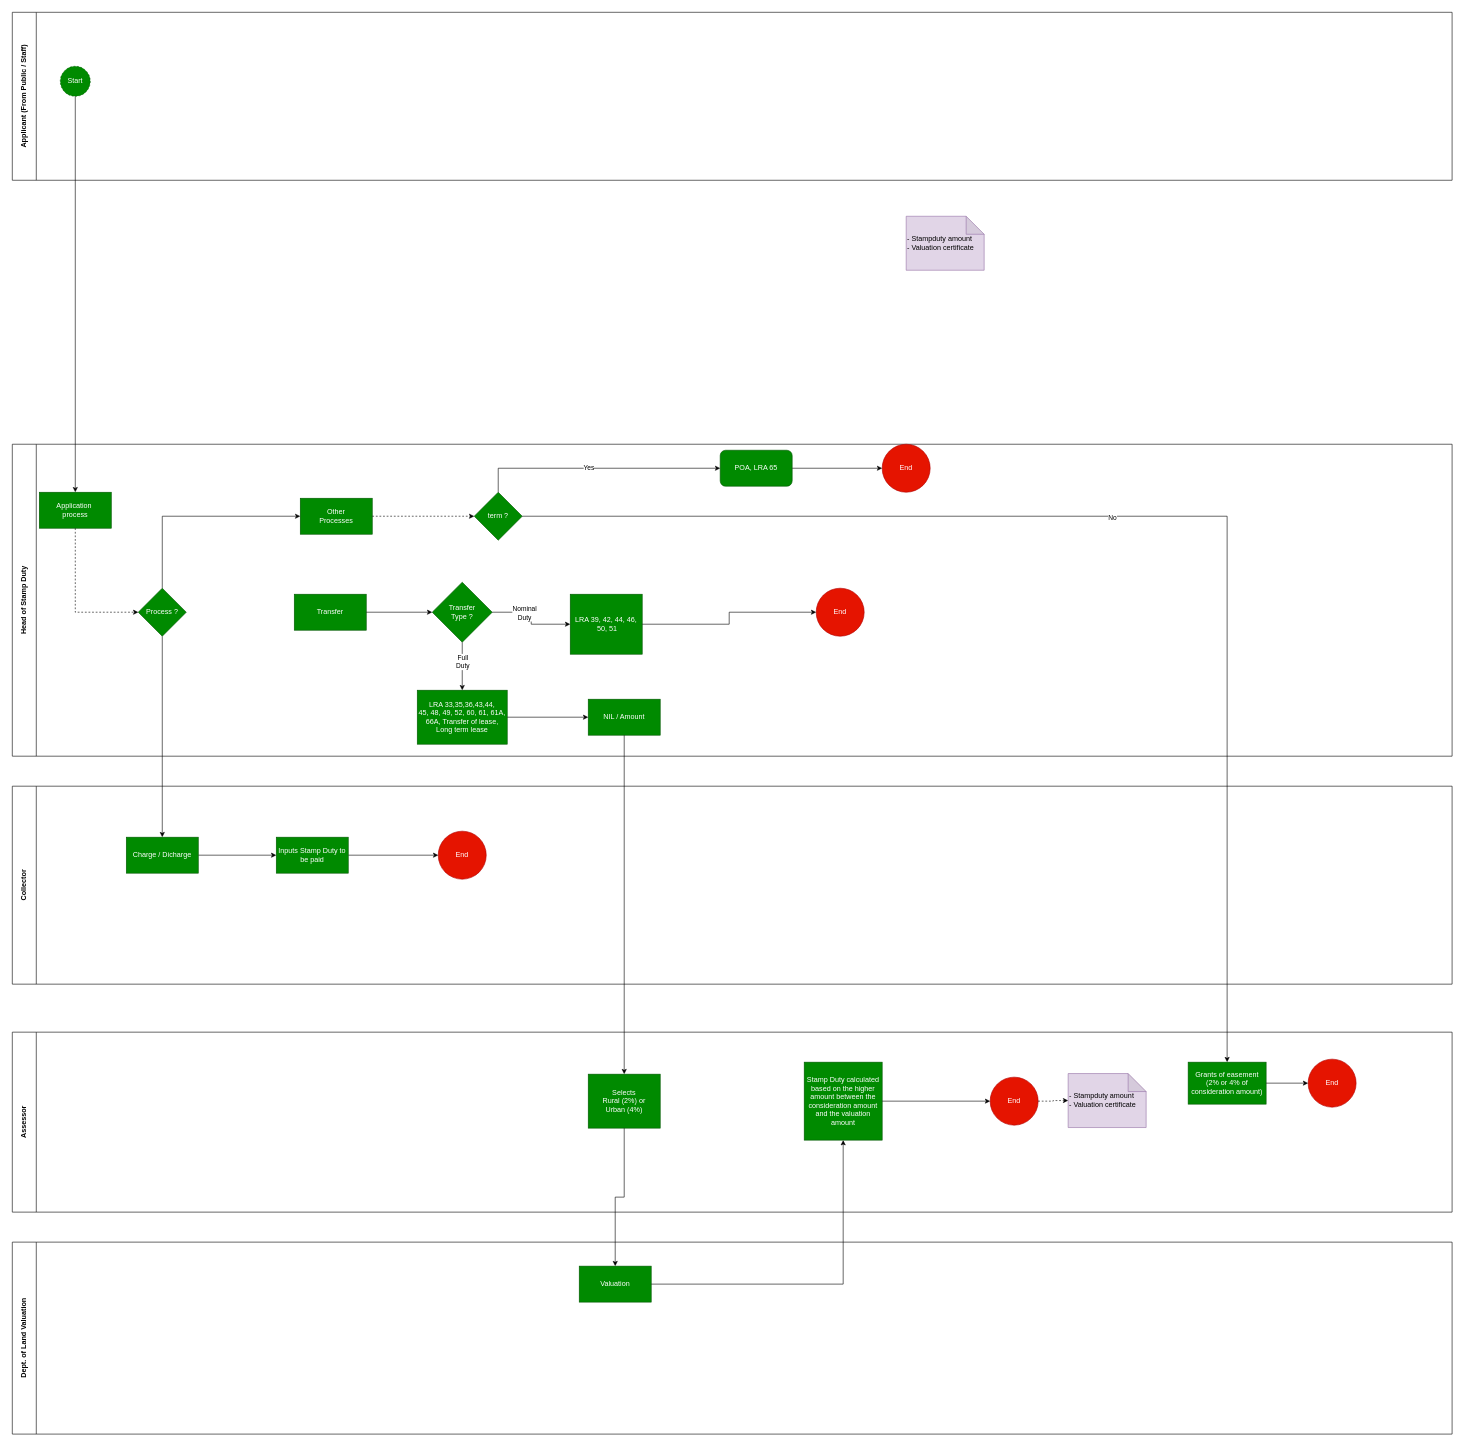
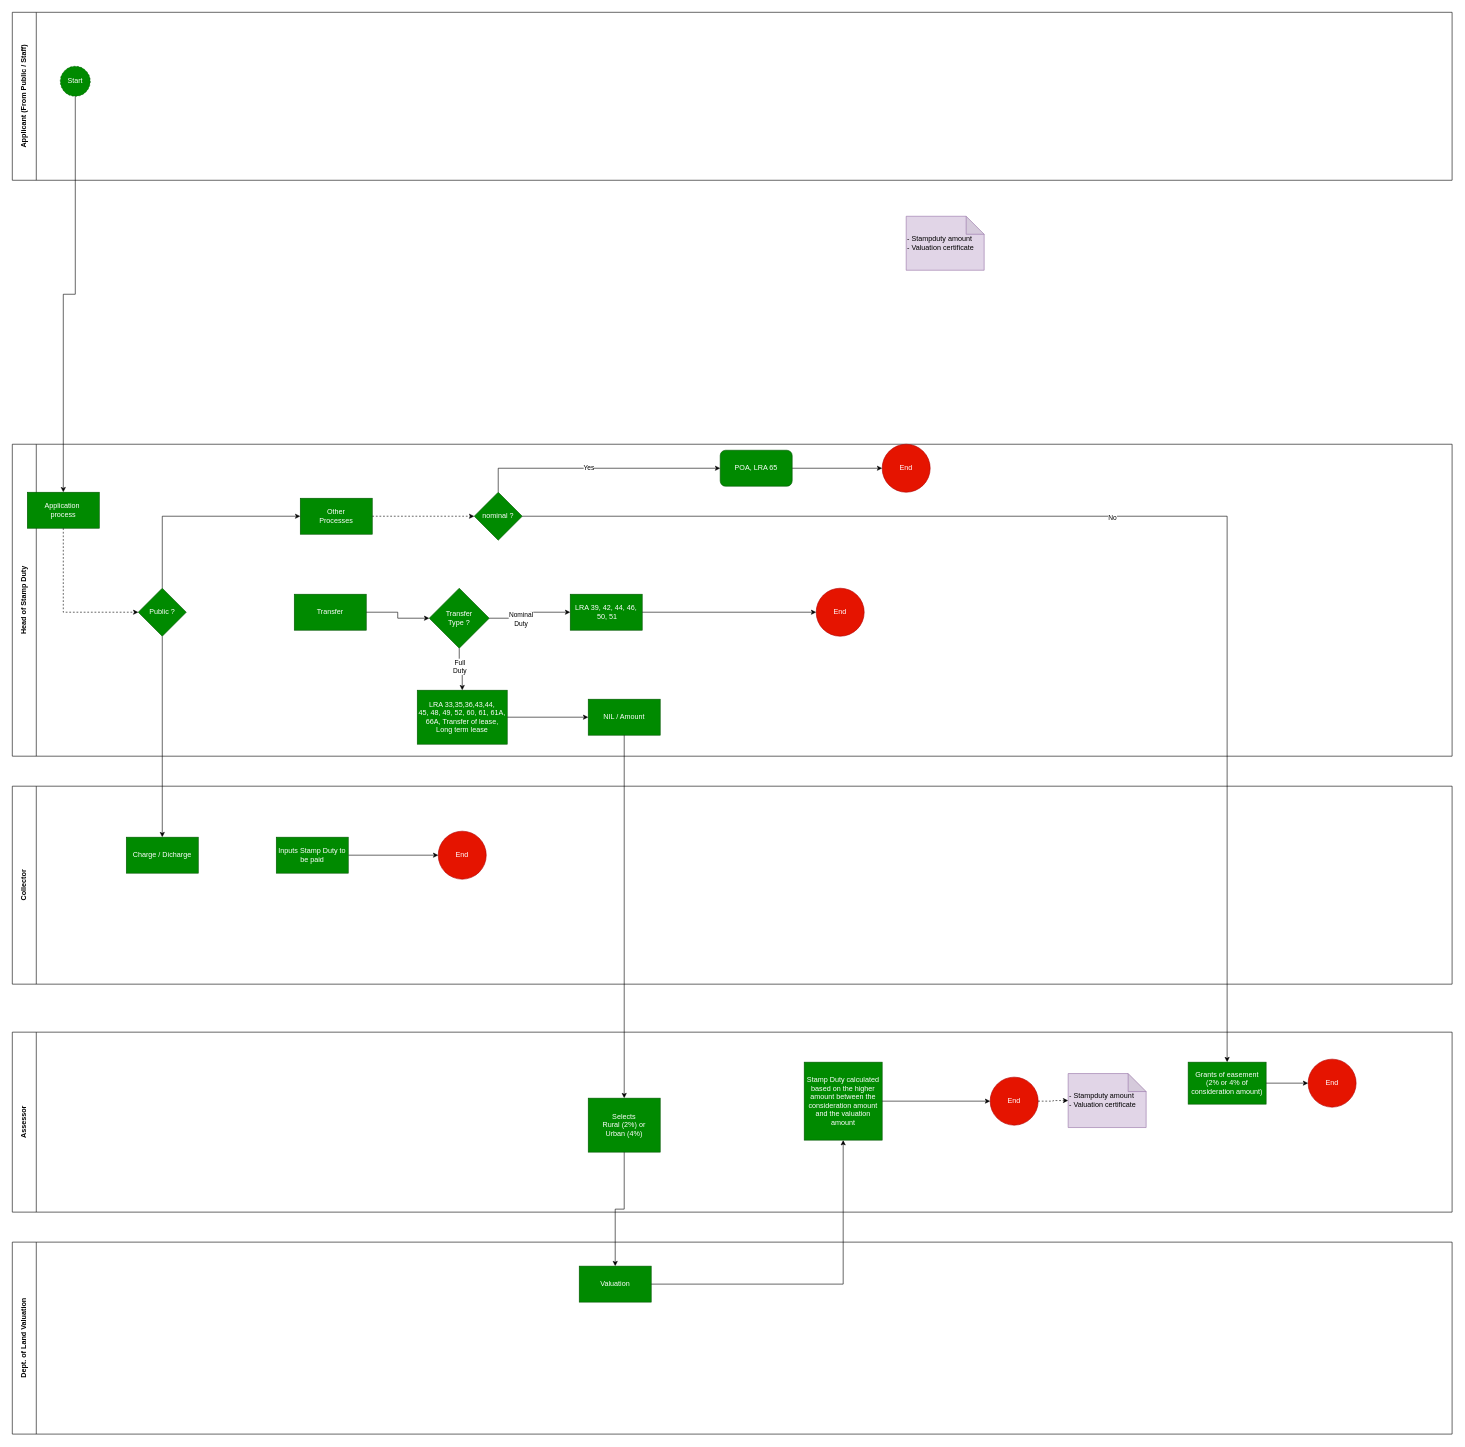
(75, 510) -> (63, 510)
(498, 516) -> (498, 516)
(162, 612) -> (162, 612)
(462, 612) -> (459, 618)
(606, 624) -> (606, 612)
(270, 855) -> none
(624, 1101) -> (624, 1125)
